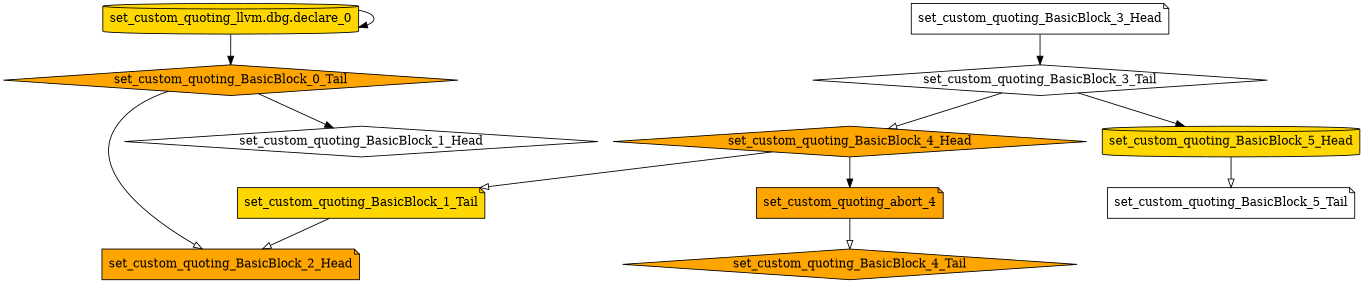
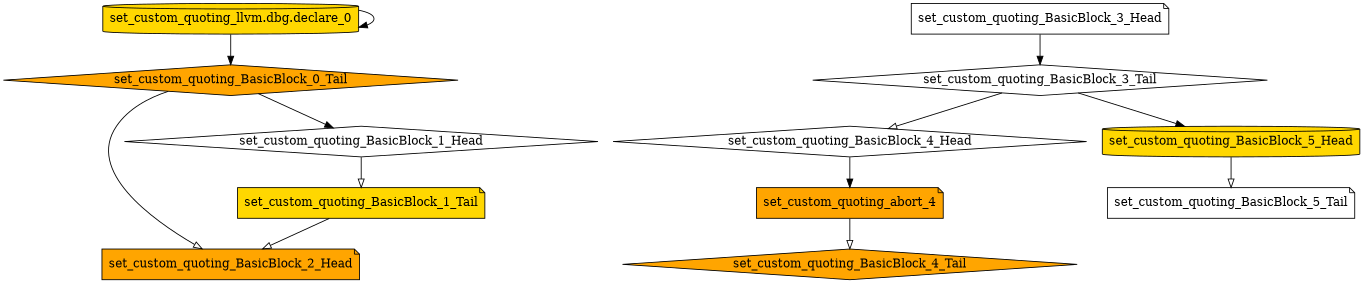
(850, 142) -> (850, 142)
(630, 169) -> (361, 168)
